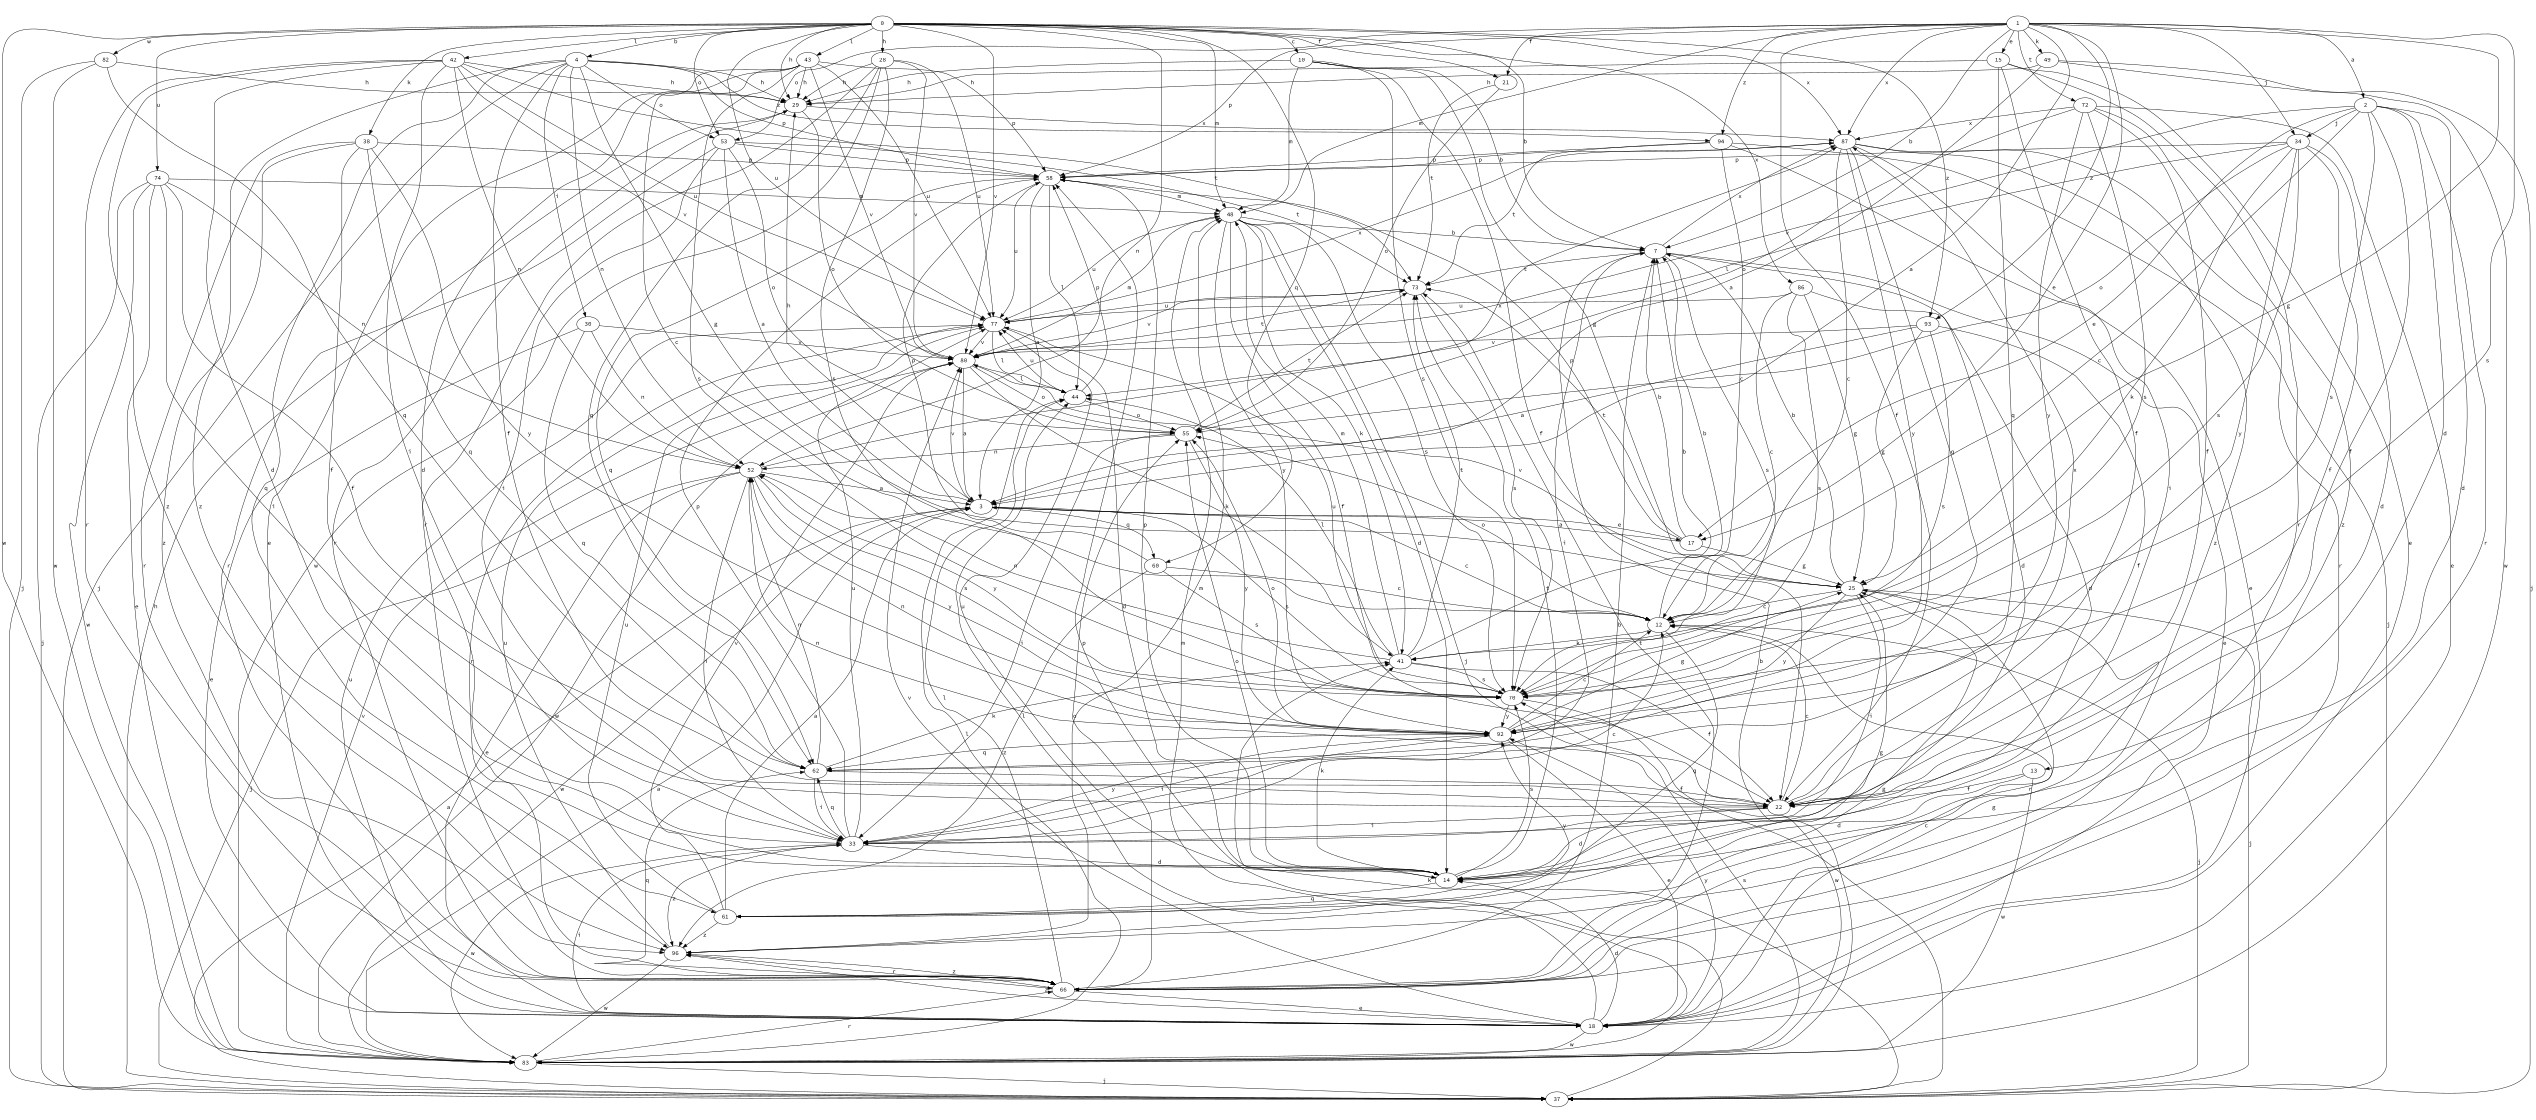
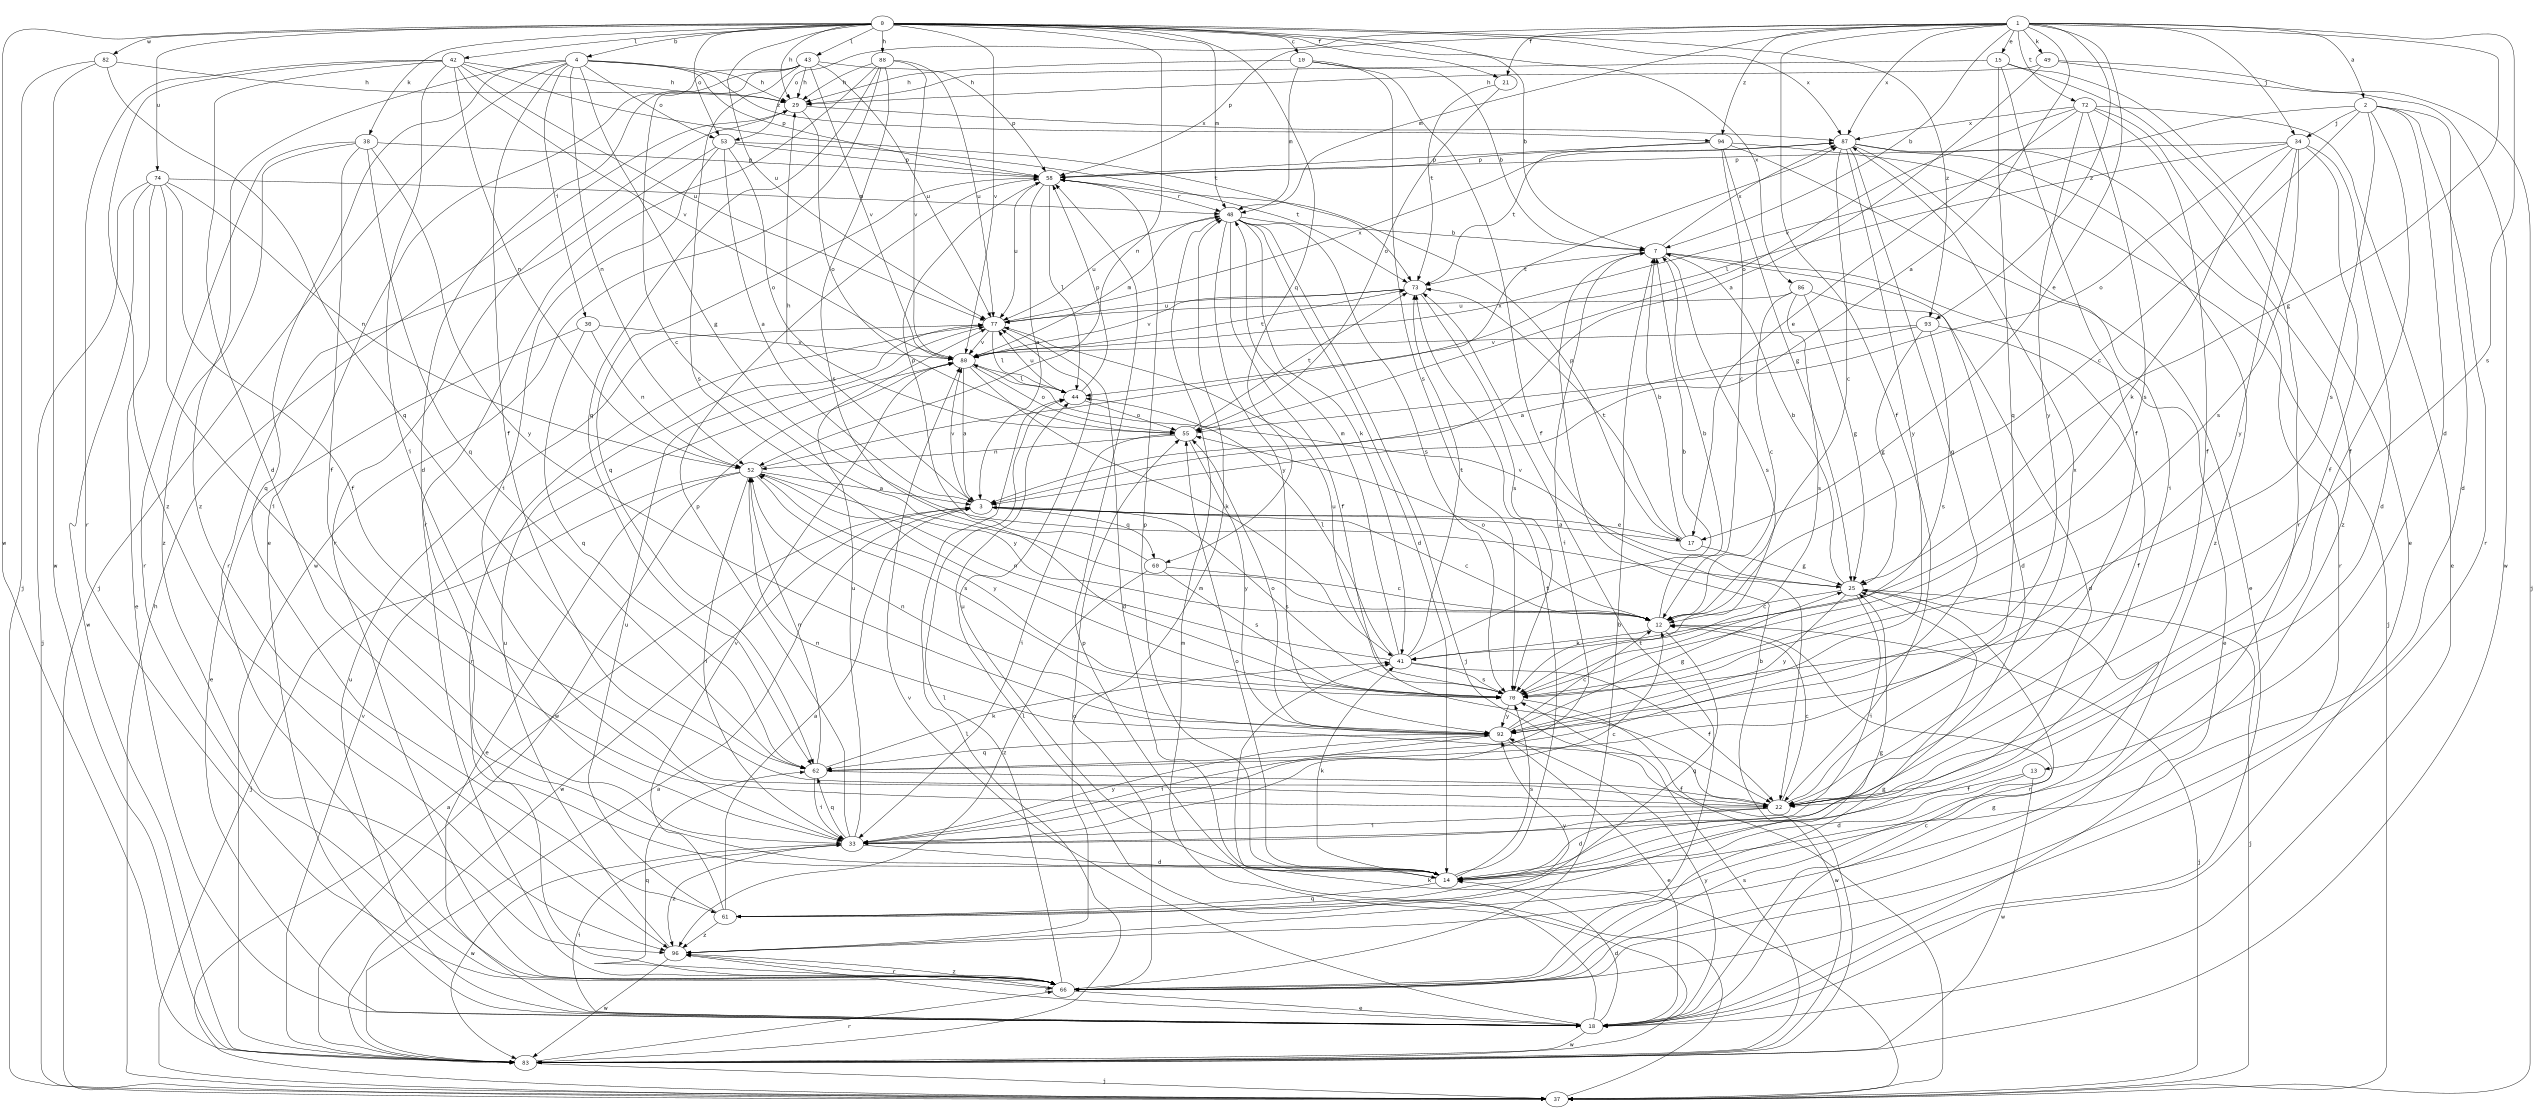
(883, 60) -> (883, 60)
(1179, 197) -> (1179, 197)
(1588, 320) -> (1793, 361)
(2046, 346) -> (1857, 267)
(1090, 679) -> (1168, 597)
